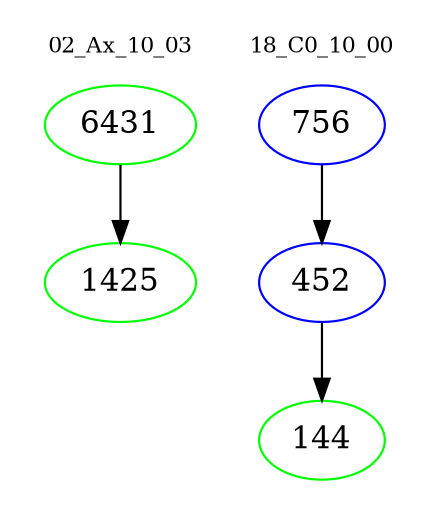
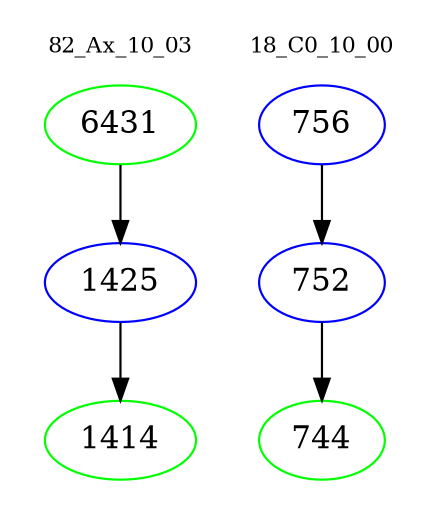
(120, 47) -> (120, 47)
(120, 283) -> (120, 283)
(322, 283) -> (322, 283)
none -> (120, 440)
(322, 440) -> (322, 440)
